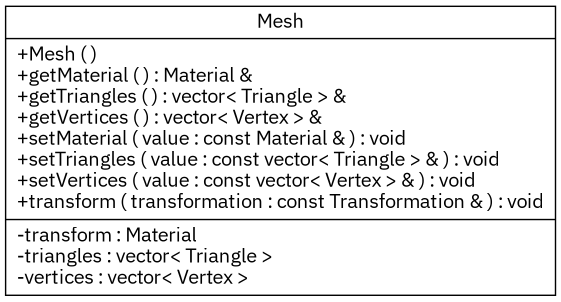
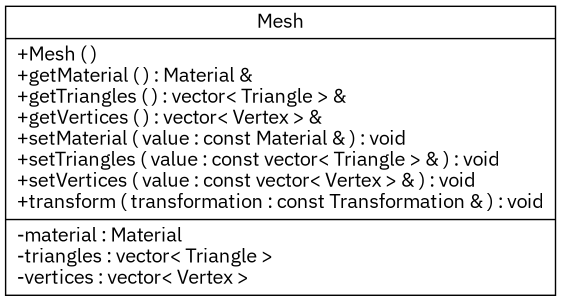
(107, 236) -> (100, 236)
